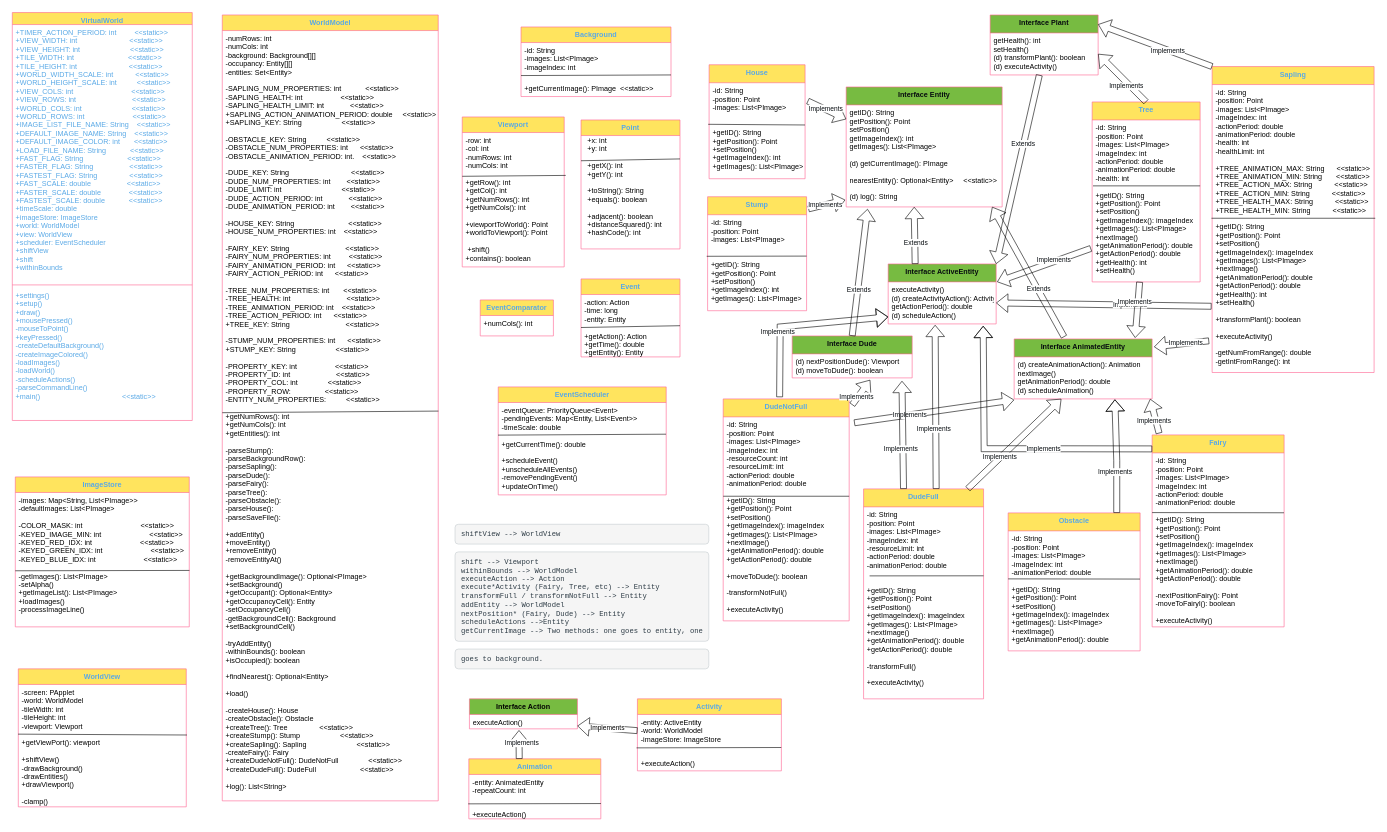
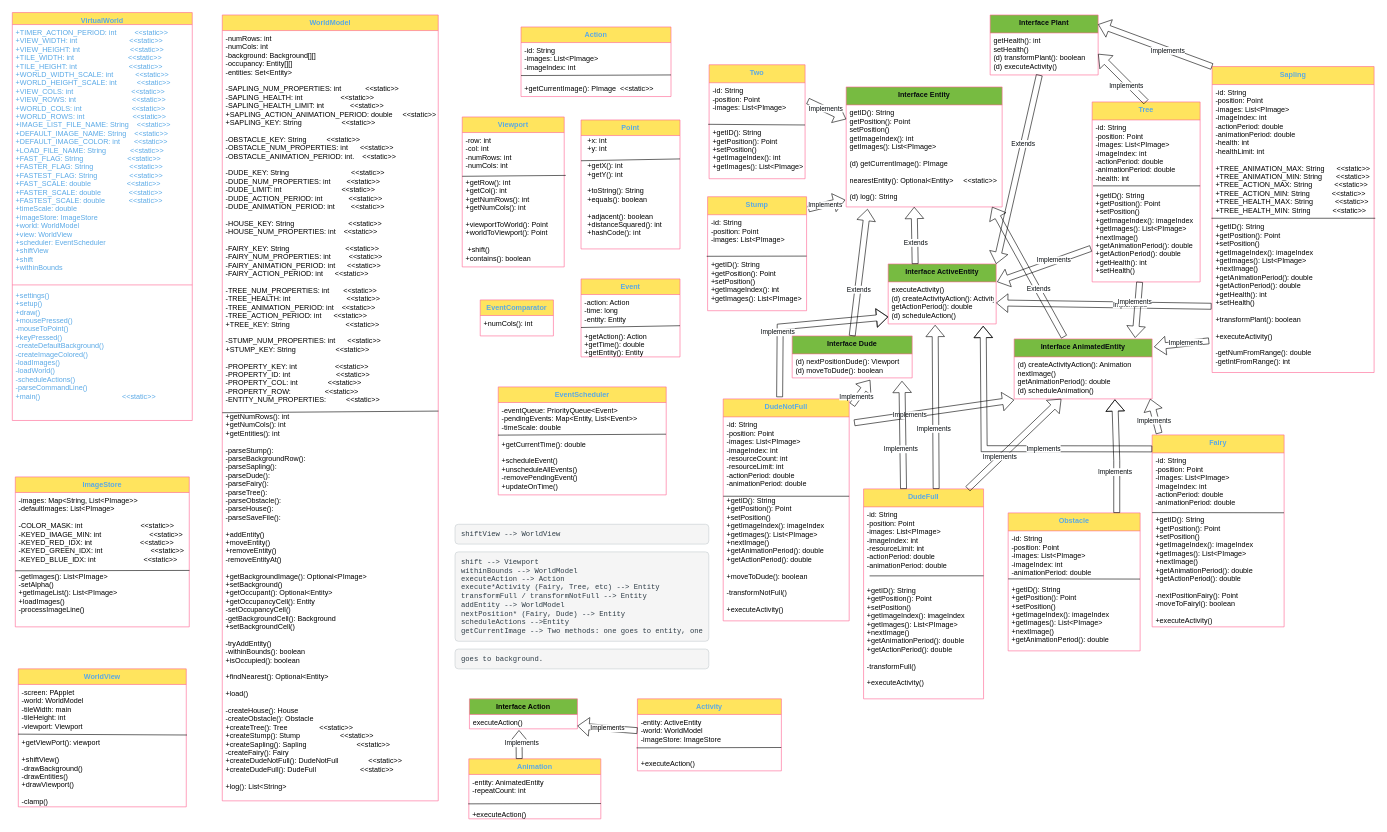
(596, 35) -> (596, 35)
(757, 73) -> (757, 73)
(1087, 365) -> (1085, 365)
(51, 692) -> (51, 692)
